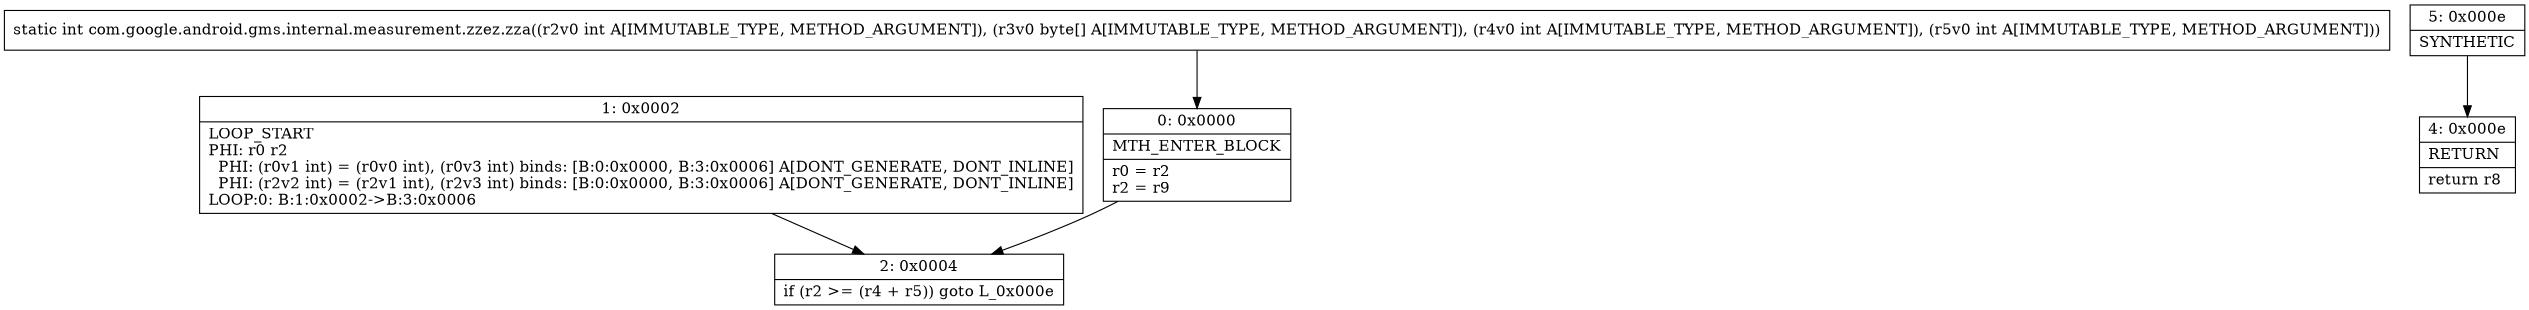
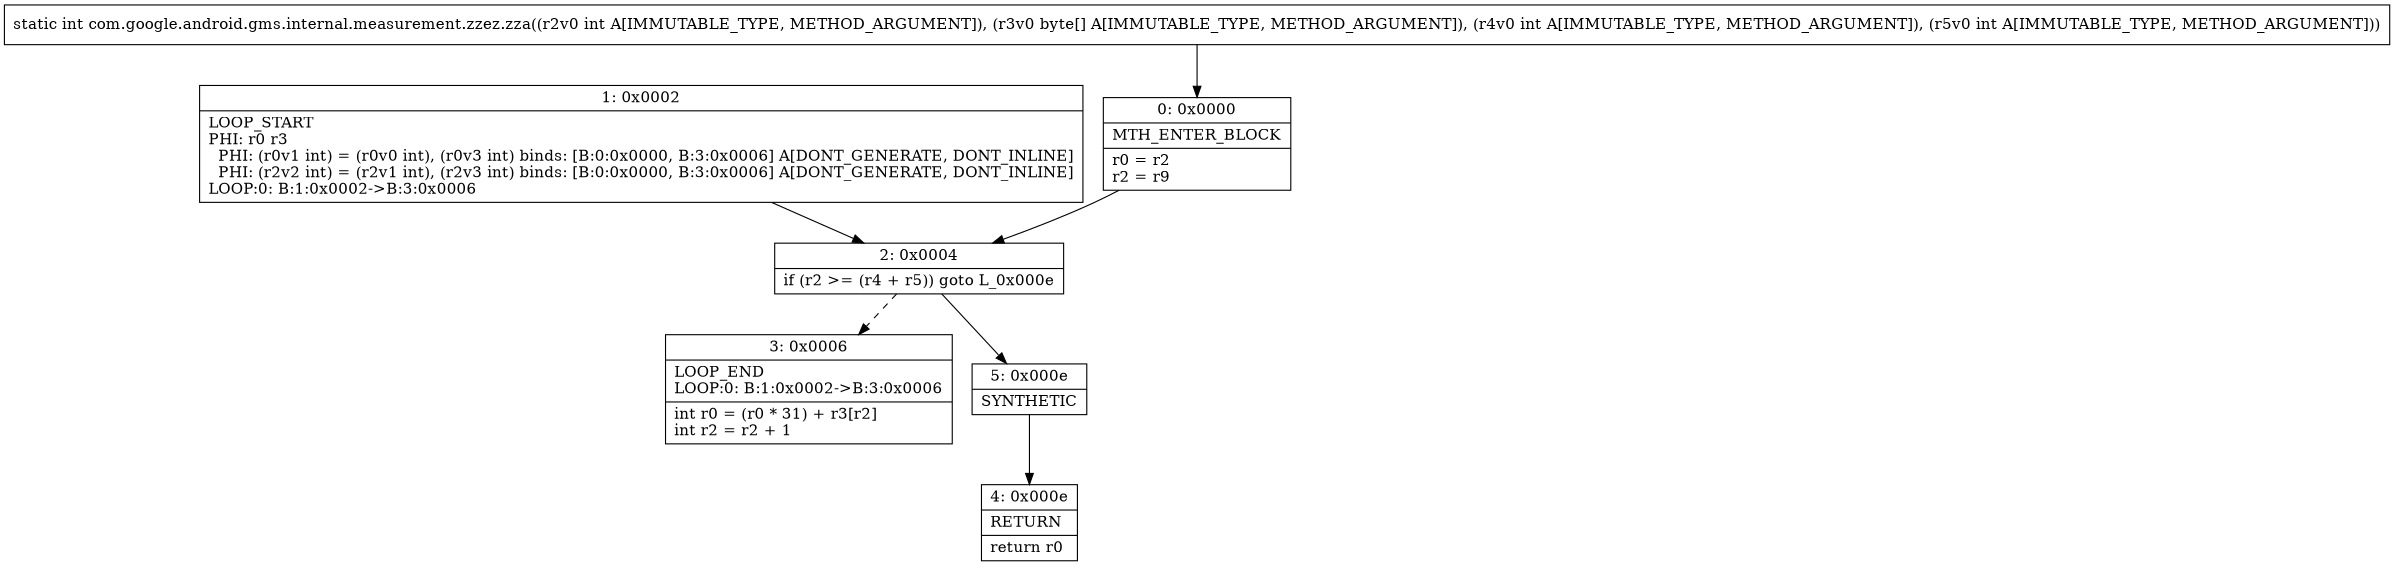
(251, 151) -> (251, 140)
(2465, 180) -> (1027, 548)
none -> (970, 324)
none -> (809, 389)
